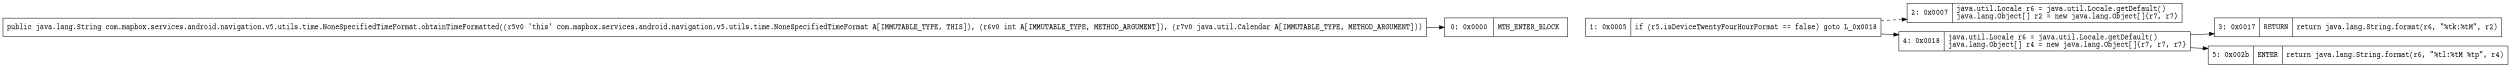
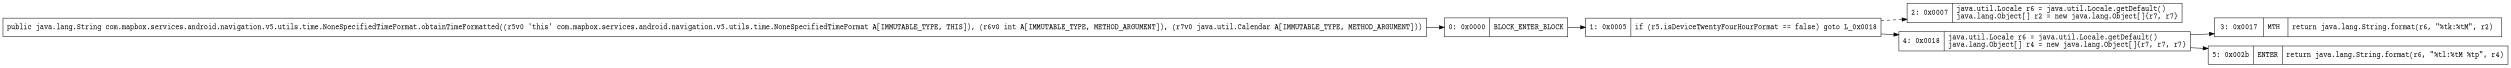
(1528, 27) -> (1529, 27)
none -> (1574, 27)
(2276, 27) -> (2274, 27)
